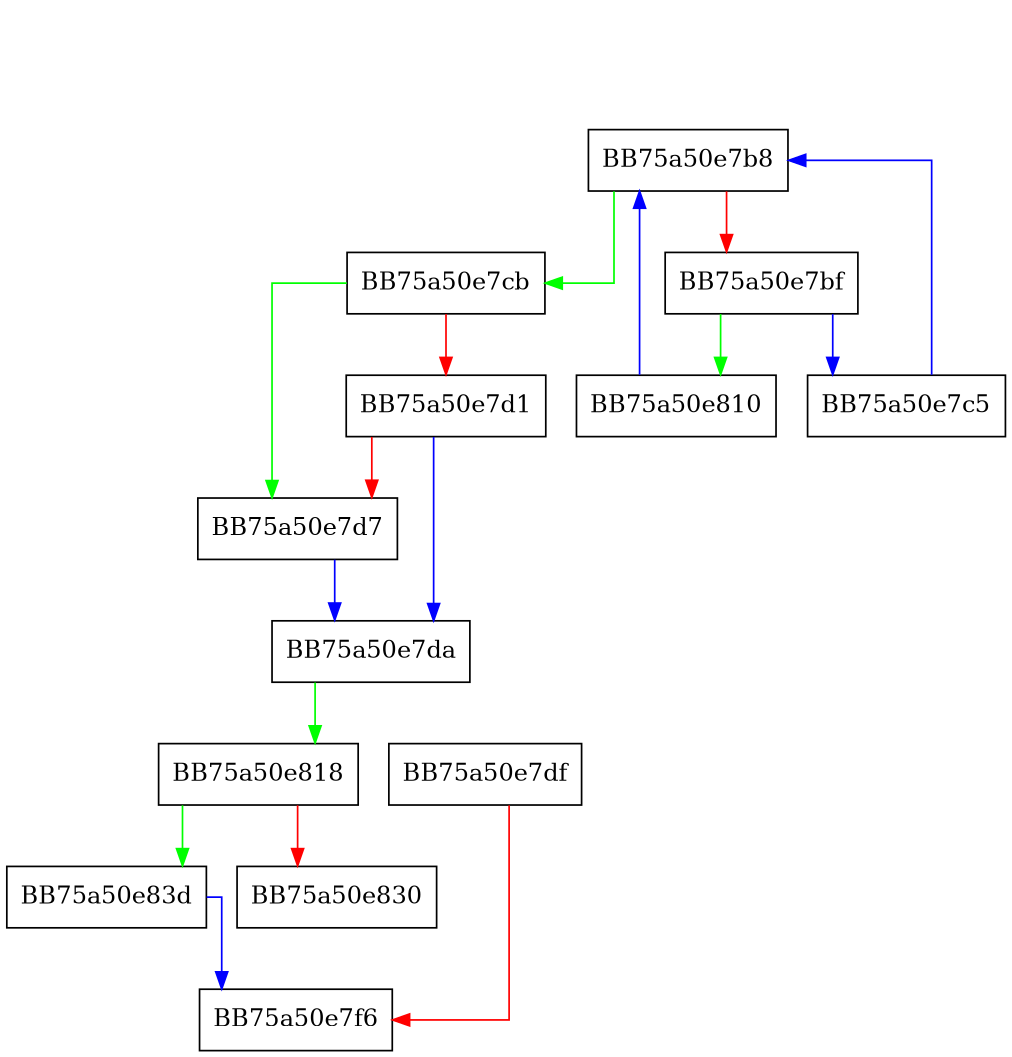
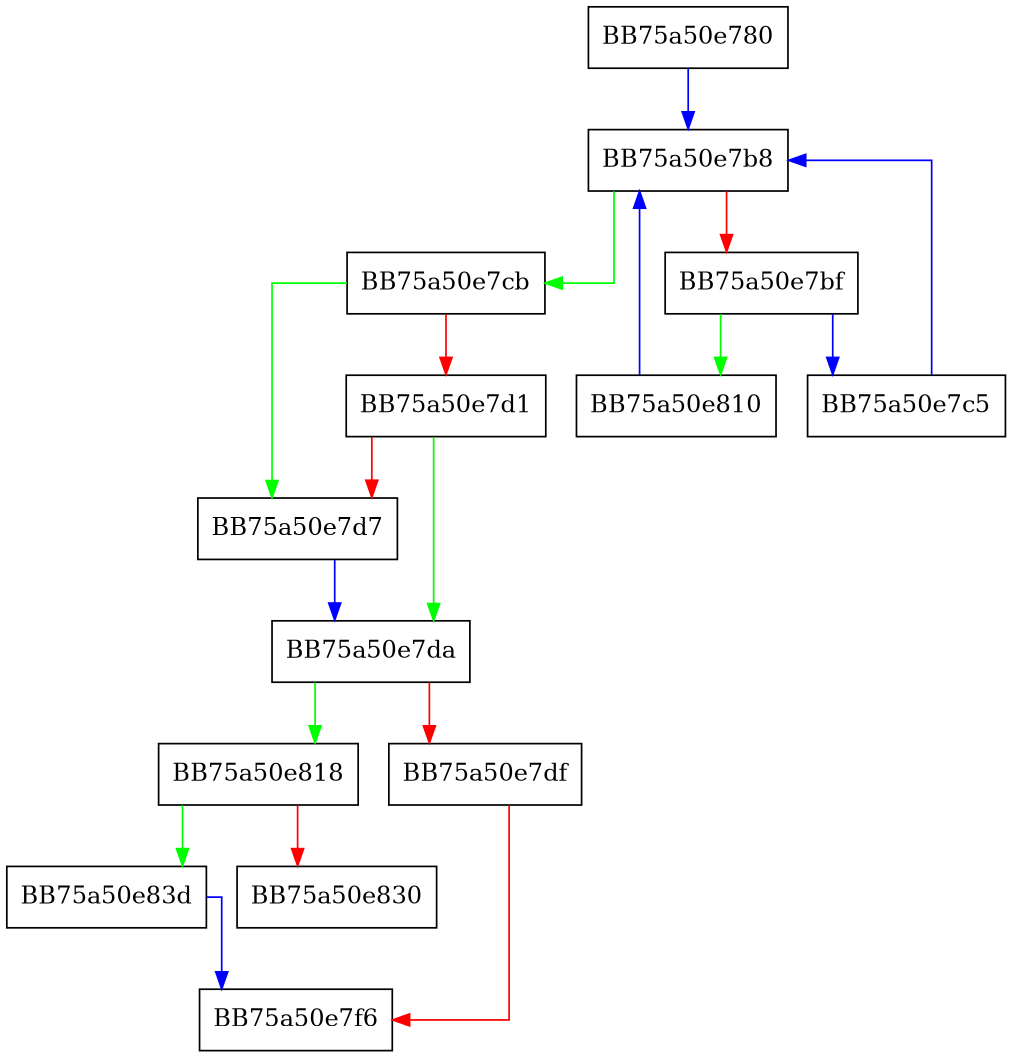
none -> (688, 38)
(434, 520) -> (434, 520)
none -> (429, 704)
